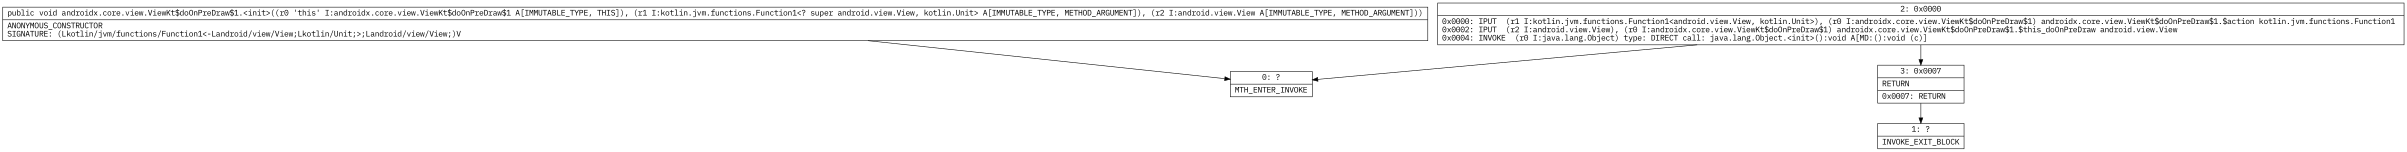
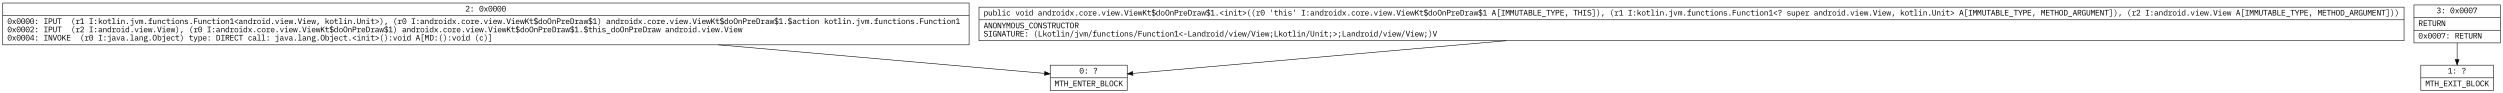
(1921, 52) -> none
(1271, 90) -> (1089, 84)
(1921, 142) -> (2457, 84)
